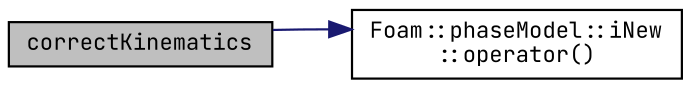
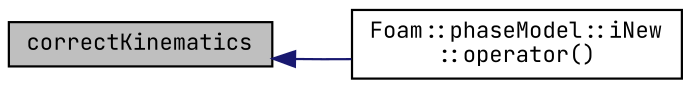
(301, 29) -> (323, 59)
